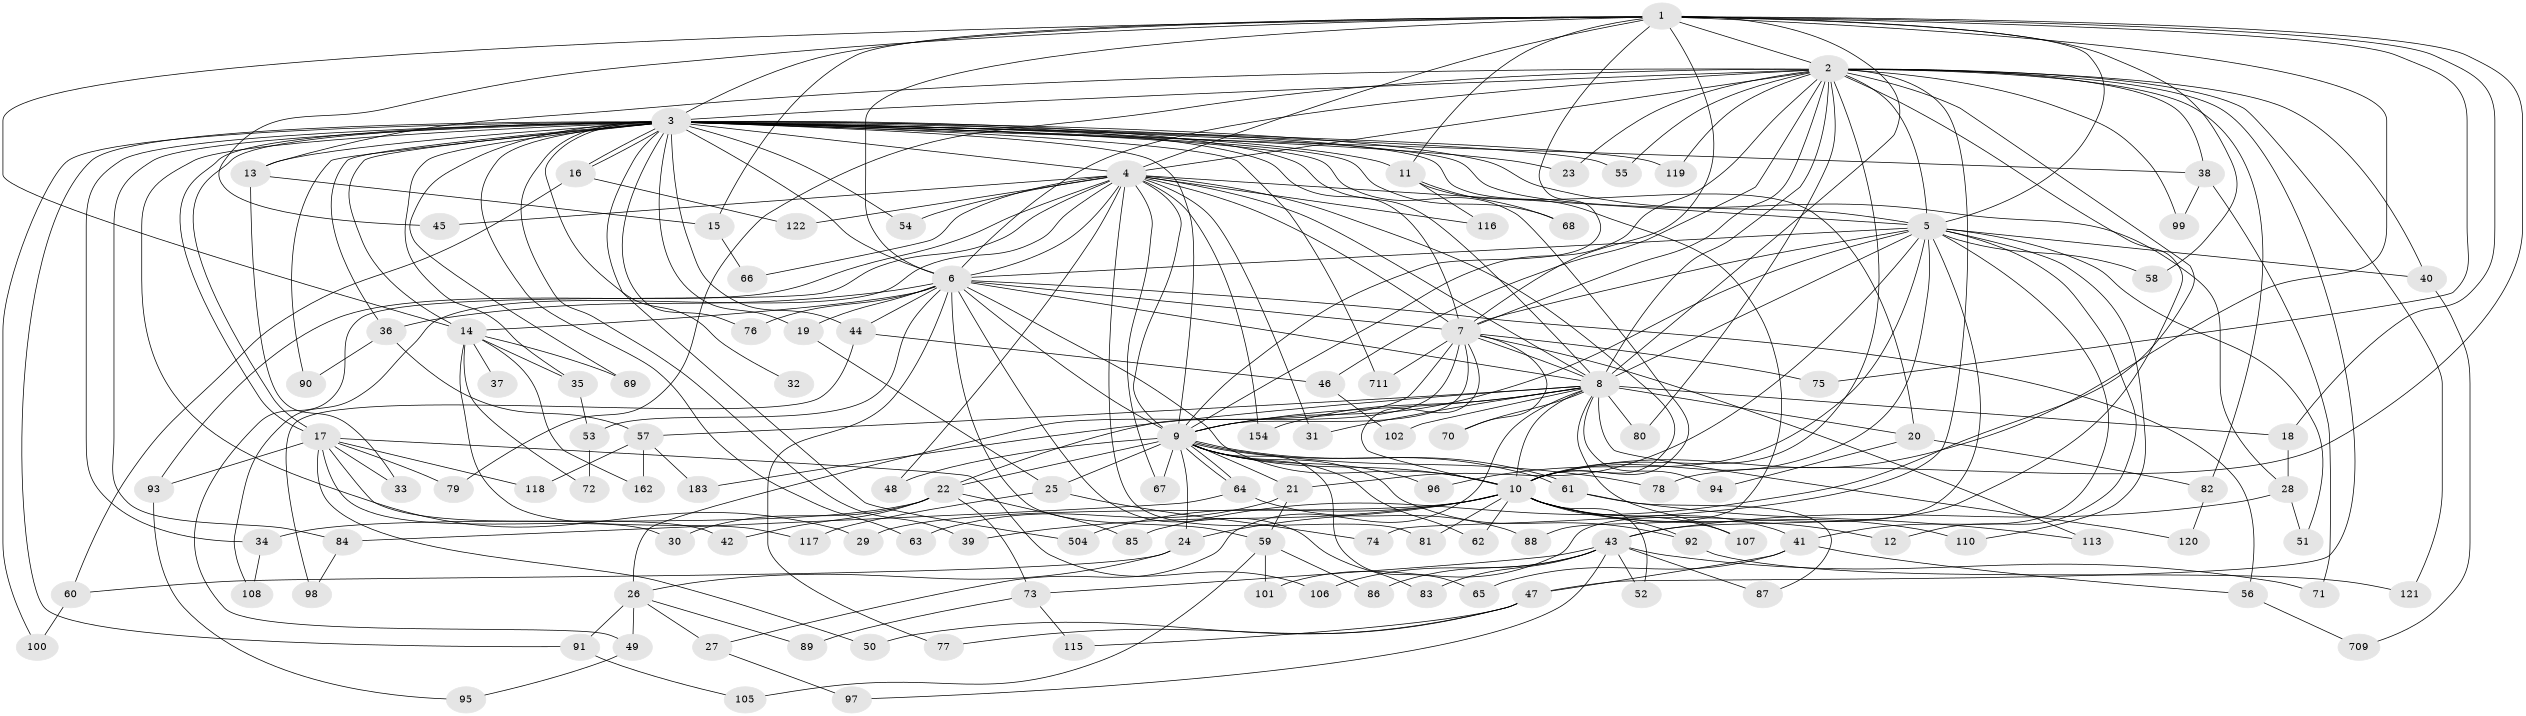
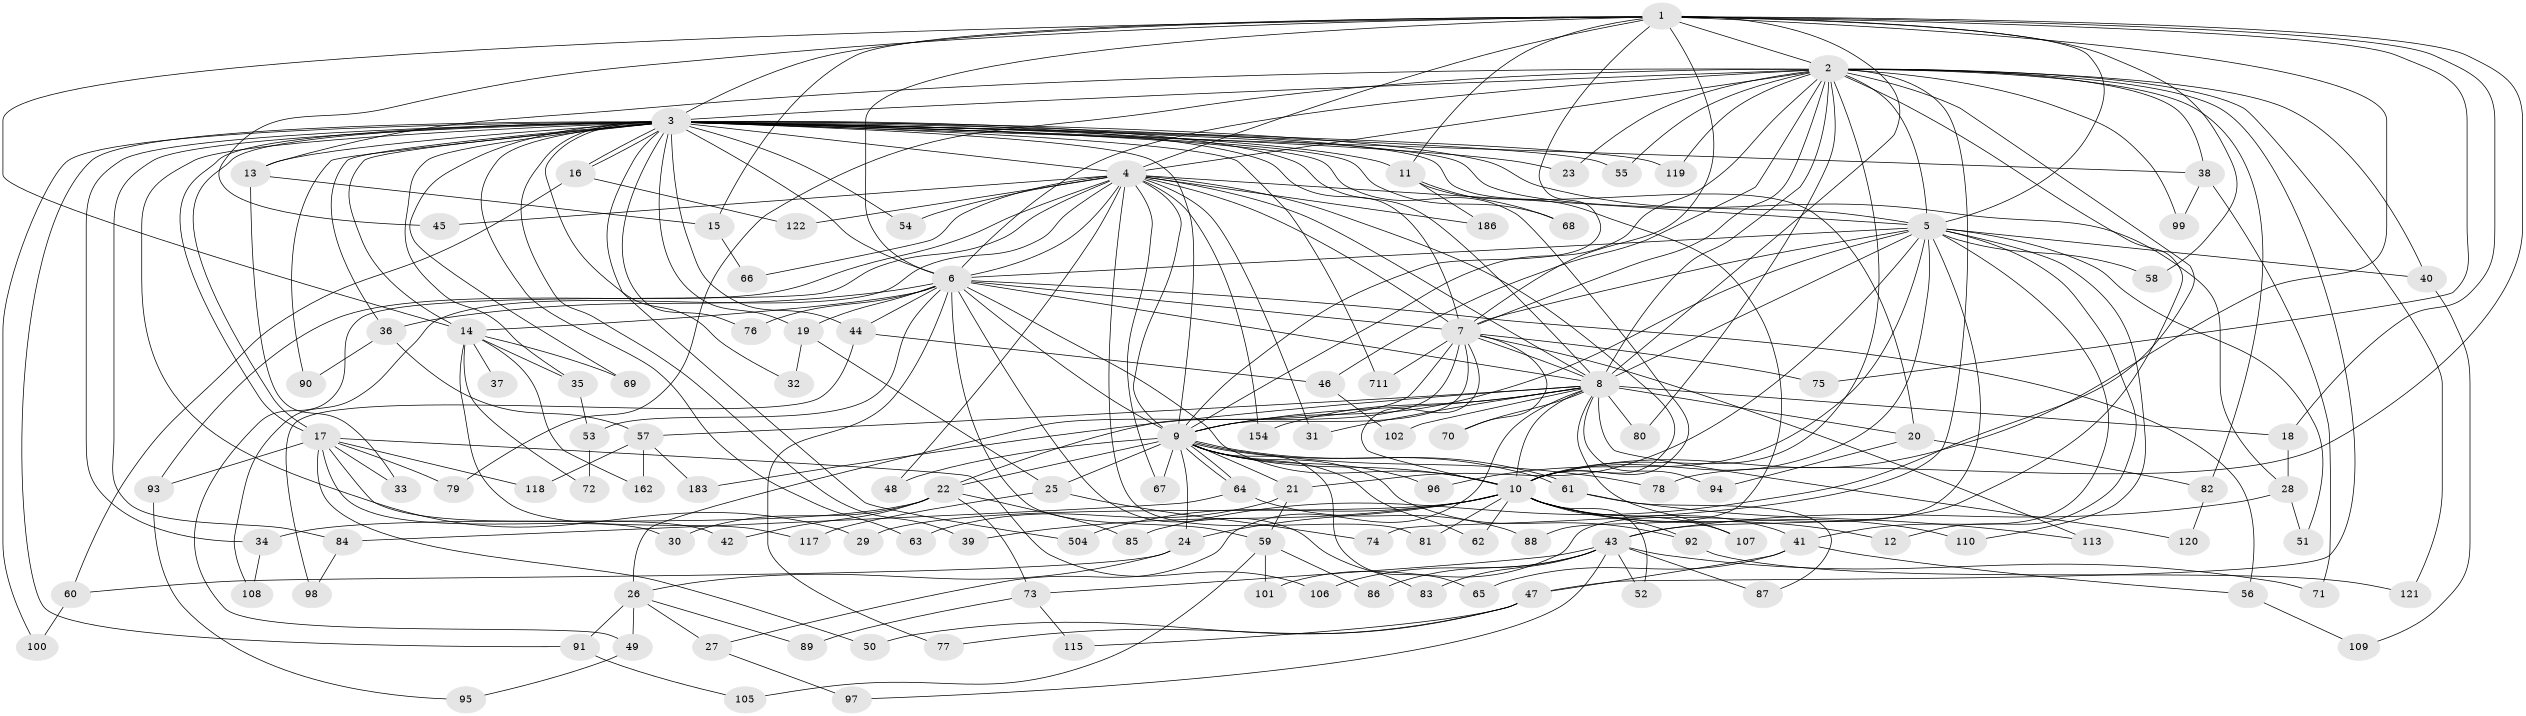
(1487, 226) -> (1487, 226)
none -> (799, 358)
(2359, 647) -> (2359, 647)
